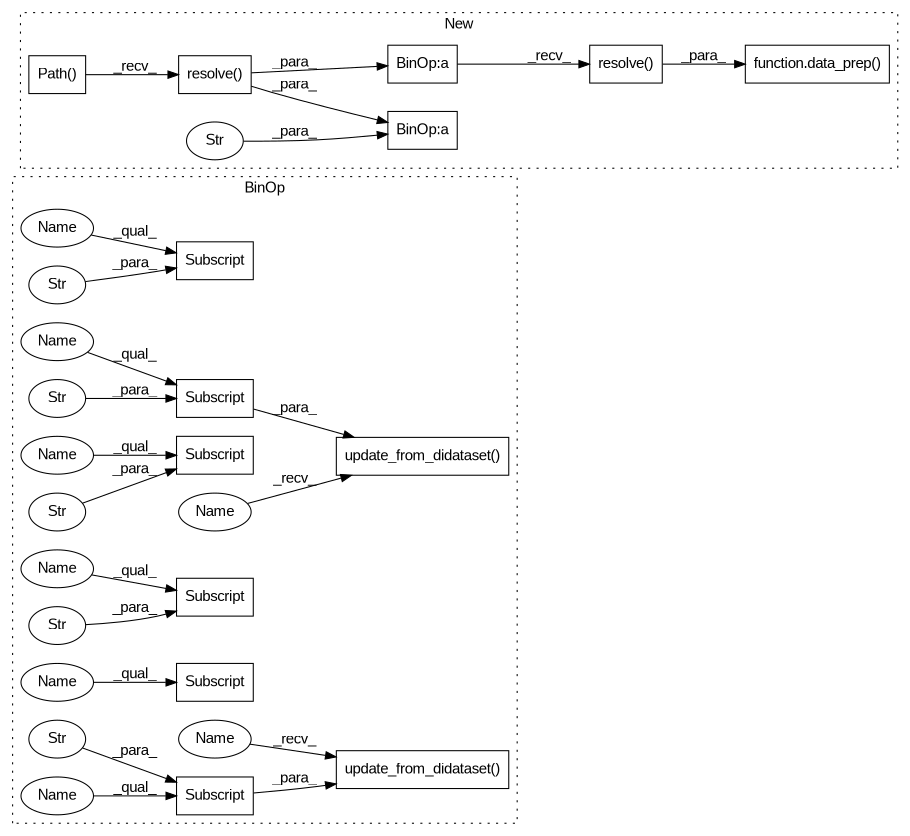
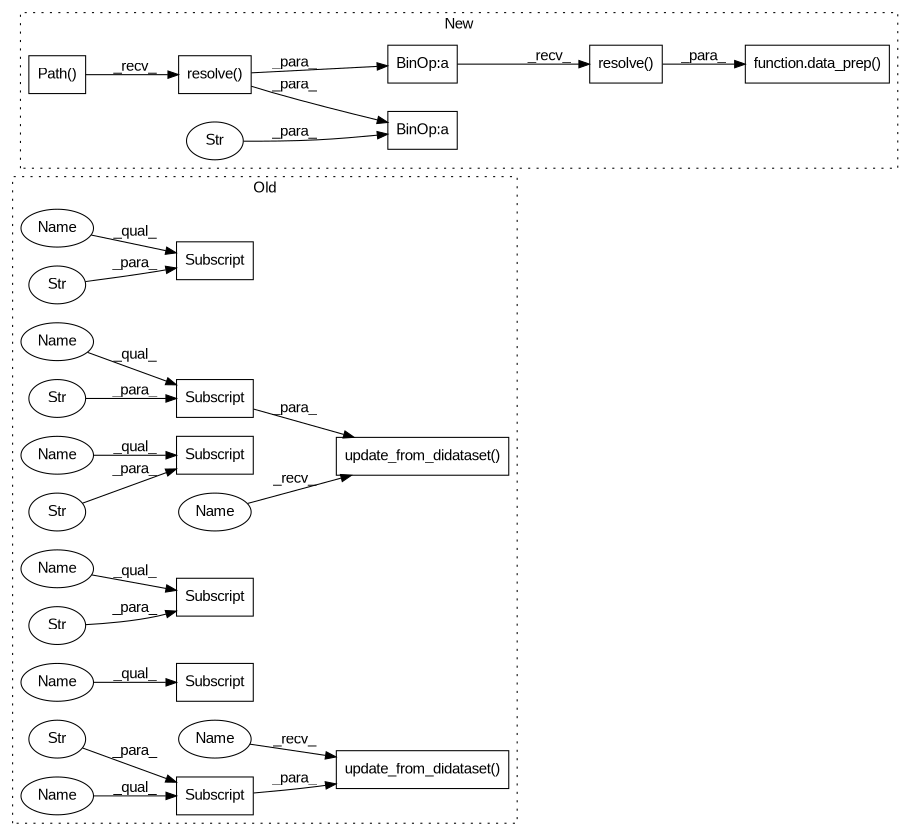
(265, 189) -> (265, 189)
